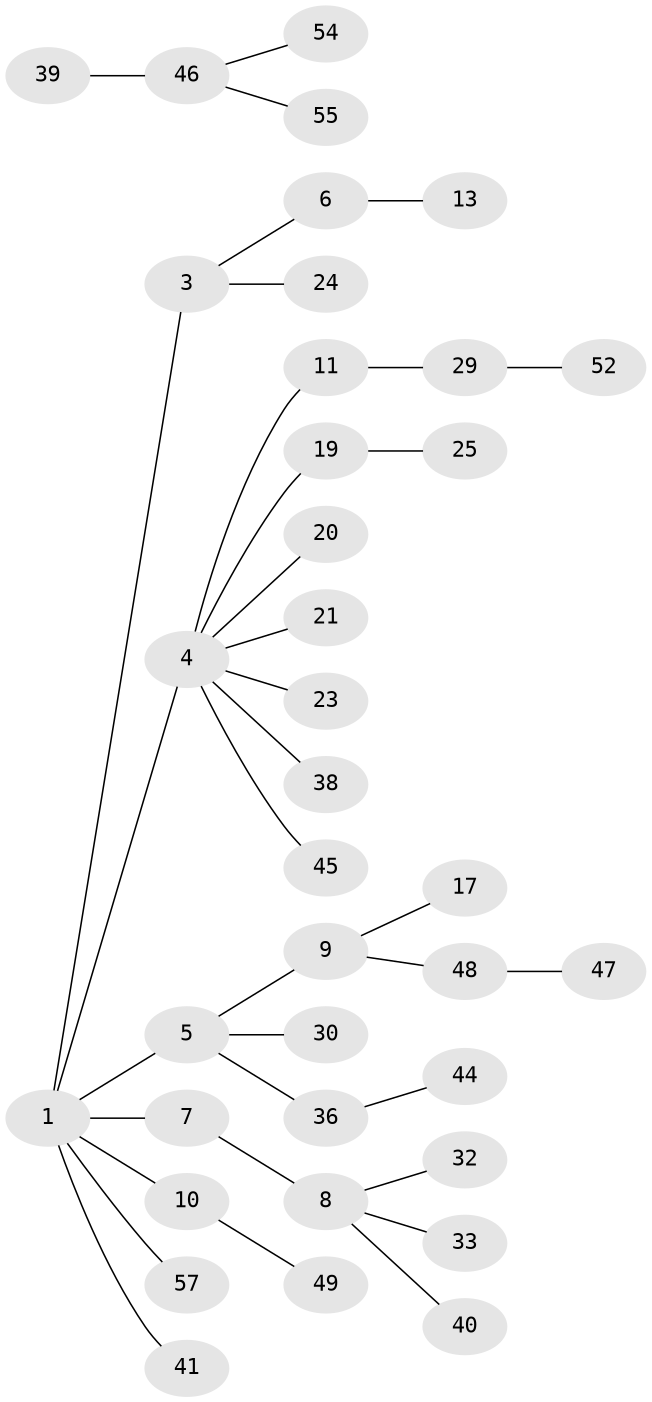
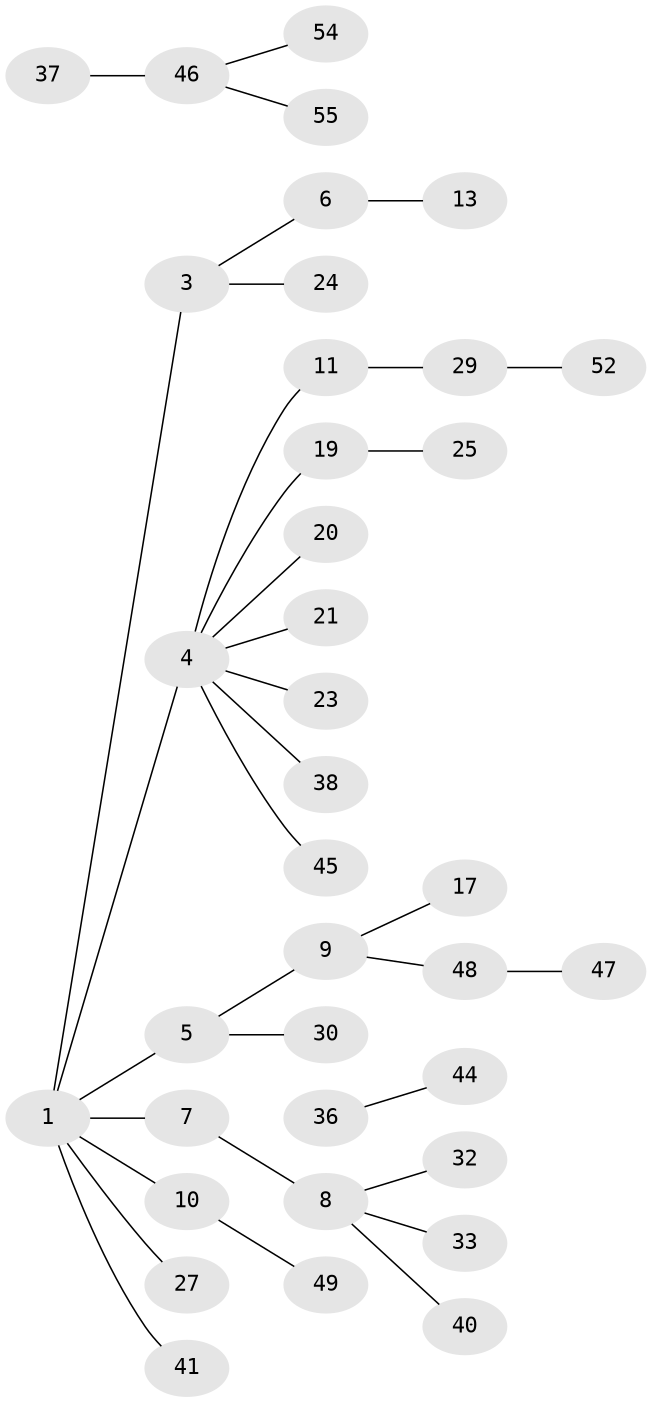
(48, 76) -> (48, 76)
(256, 1077) -> none
(187, 1285) -> (187, 1285)
